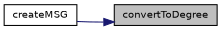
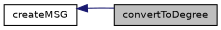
(90, 22) -> (101, 8)
